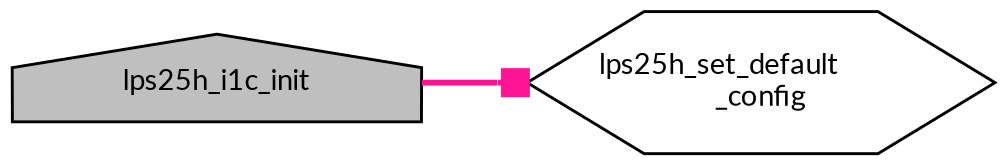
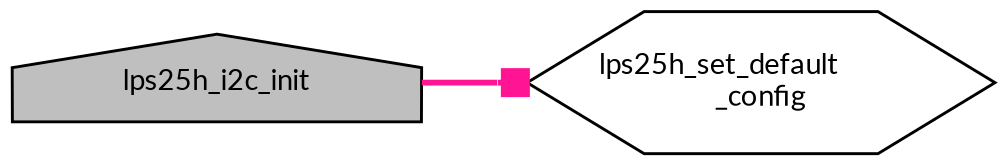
(217, 83) -> (217, 83)
